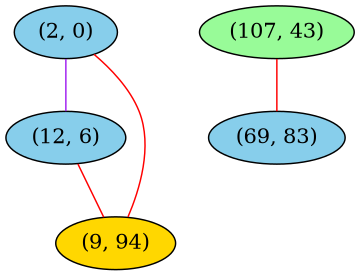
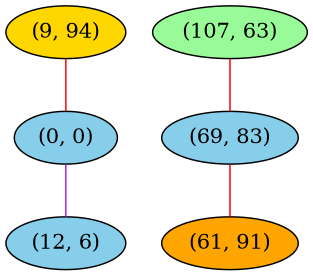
(66, 32) -> (66, 138)
(277, 32) -> (230, 32)
(91, 191) -> none
none -> (230, 243)
